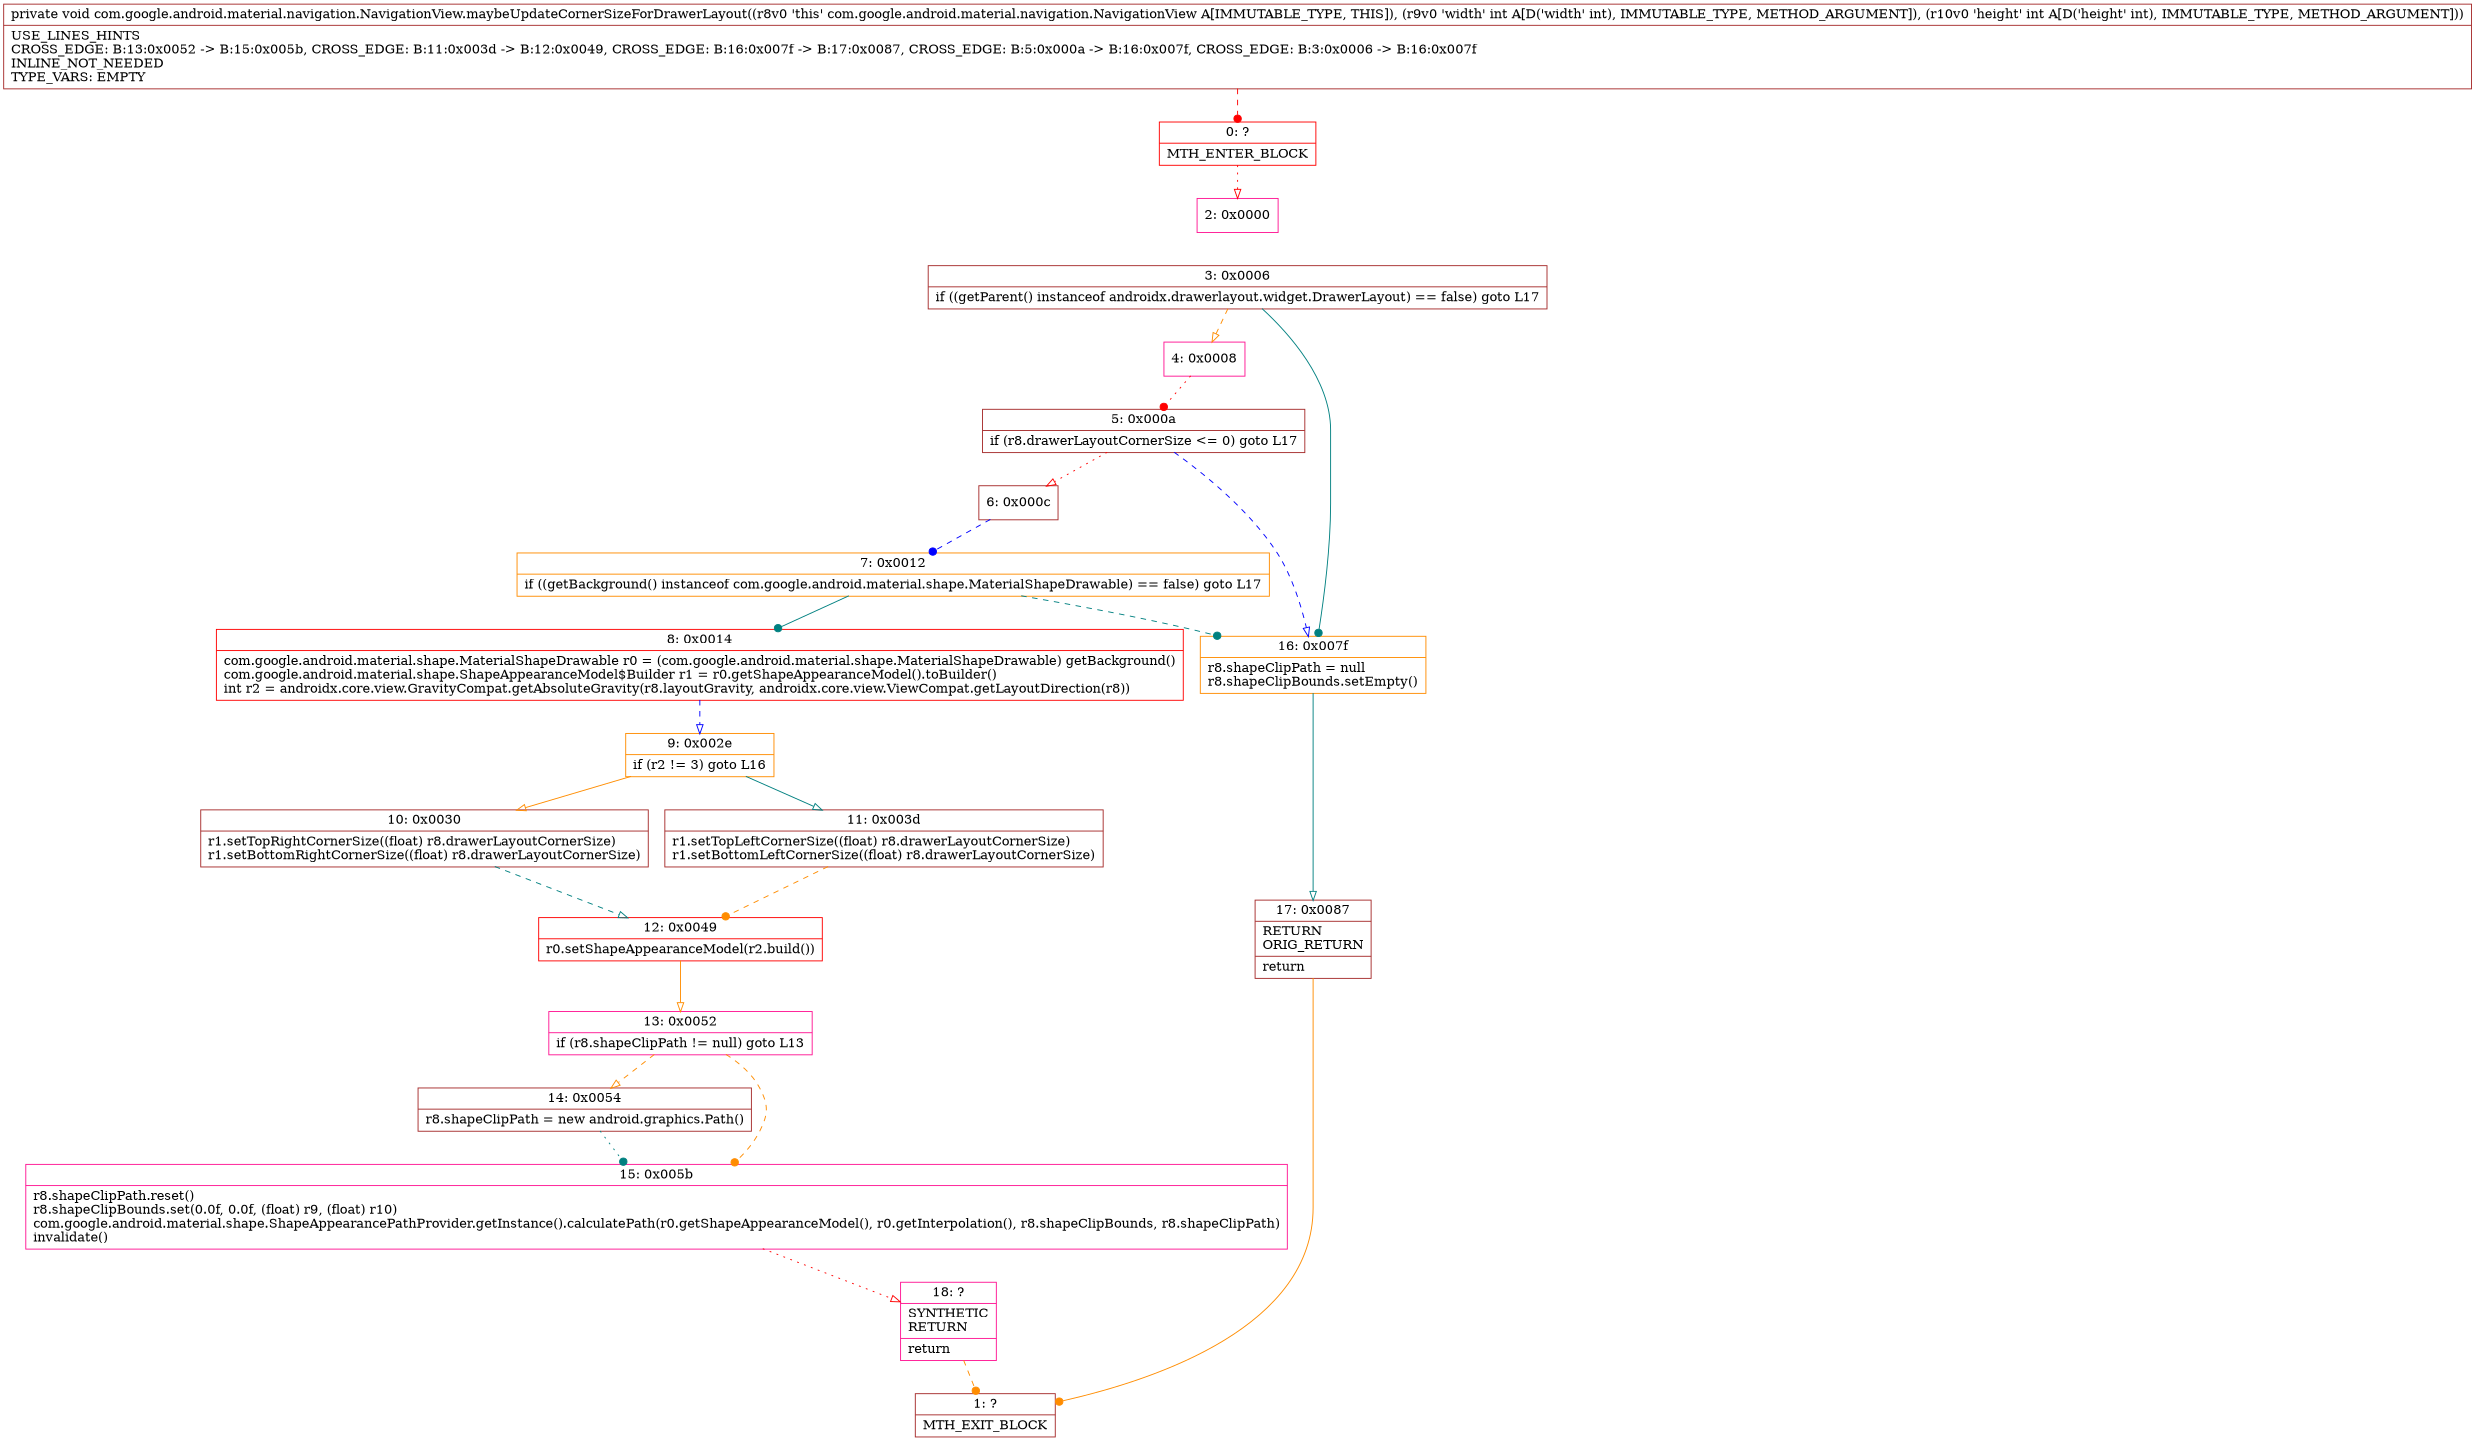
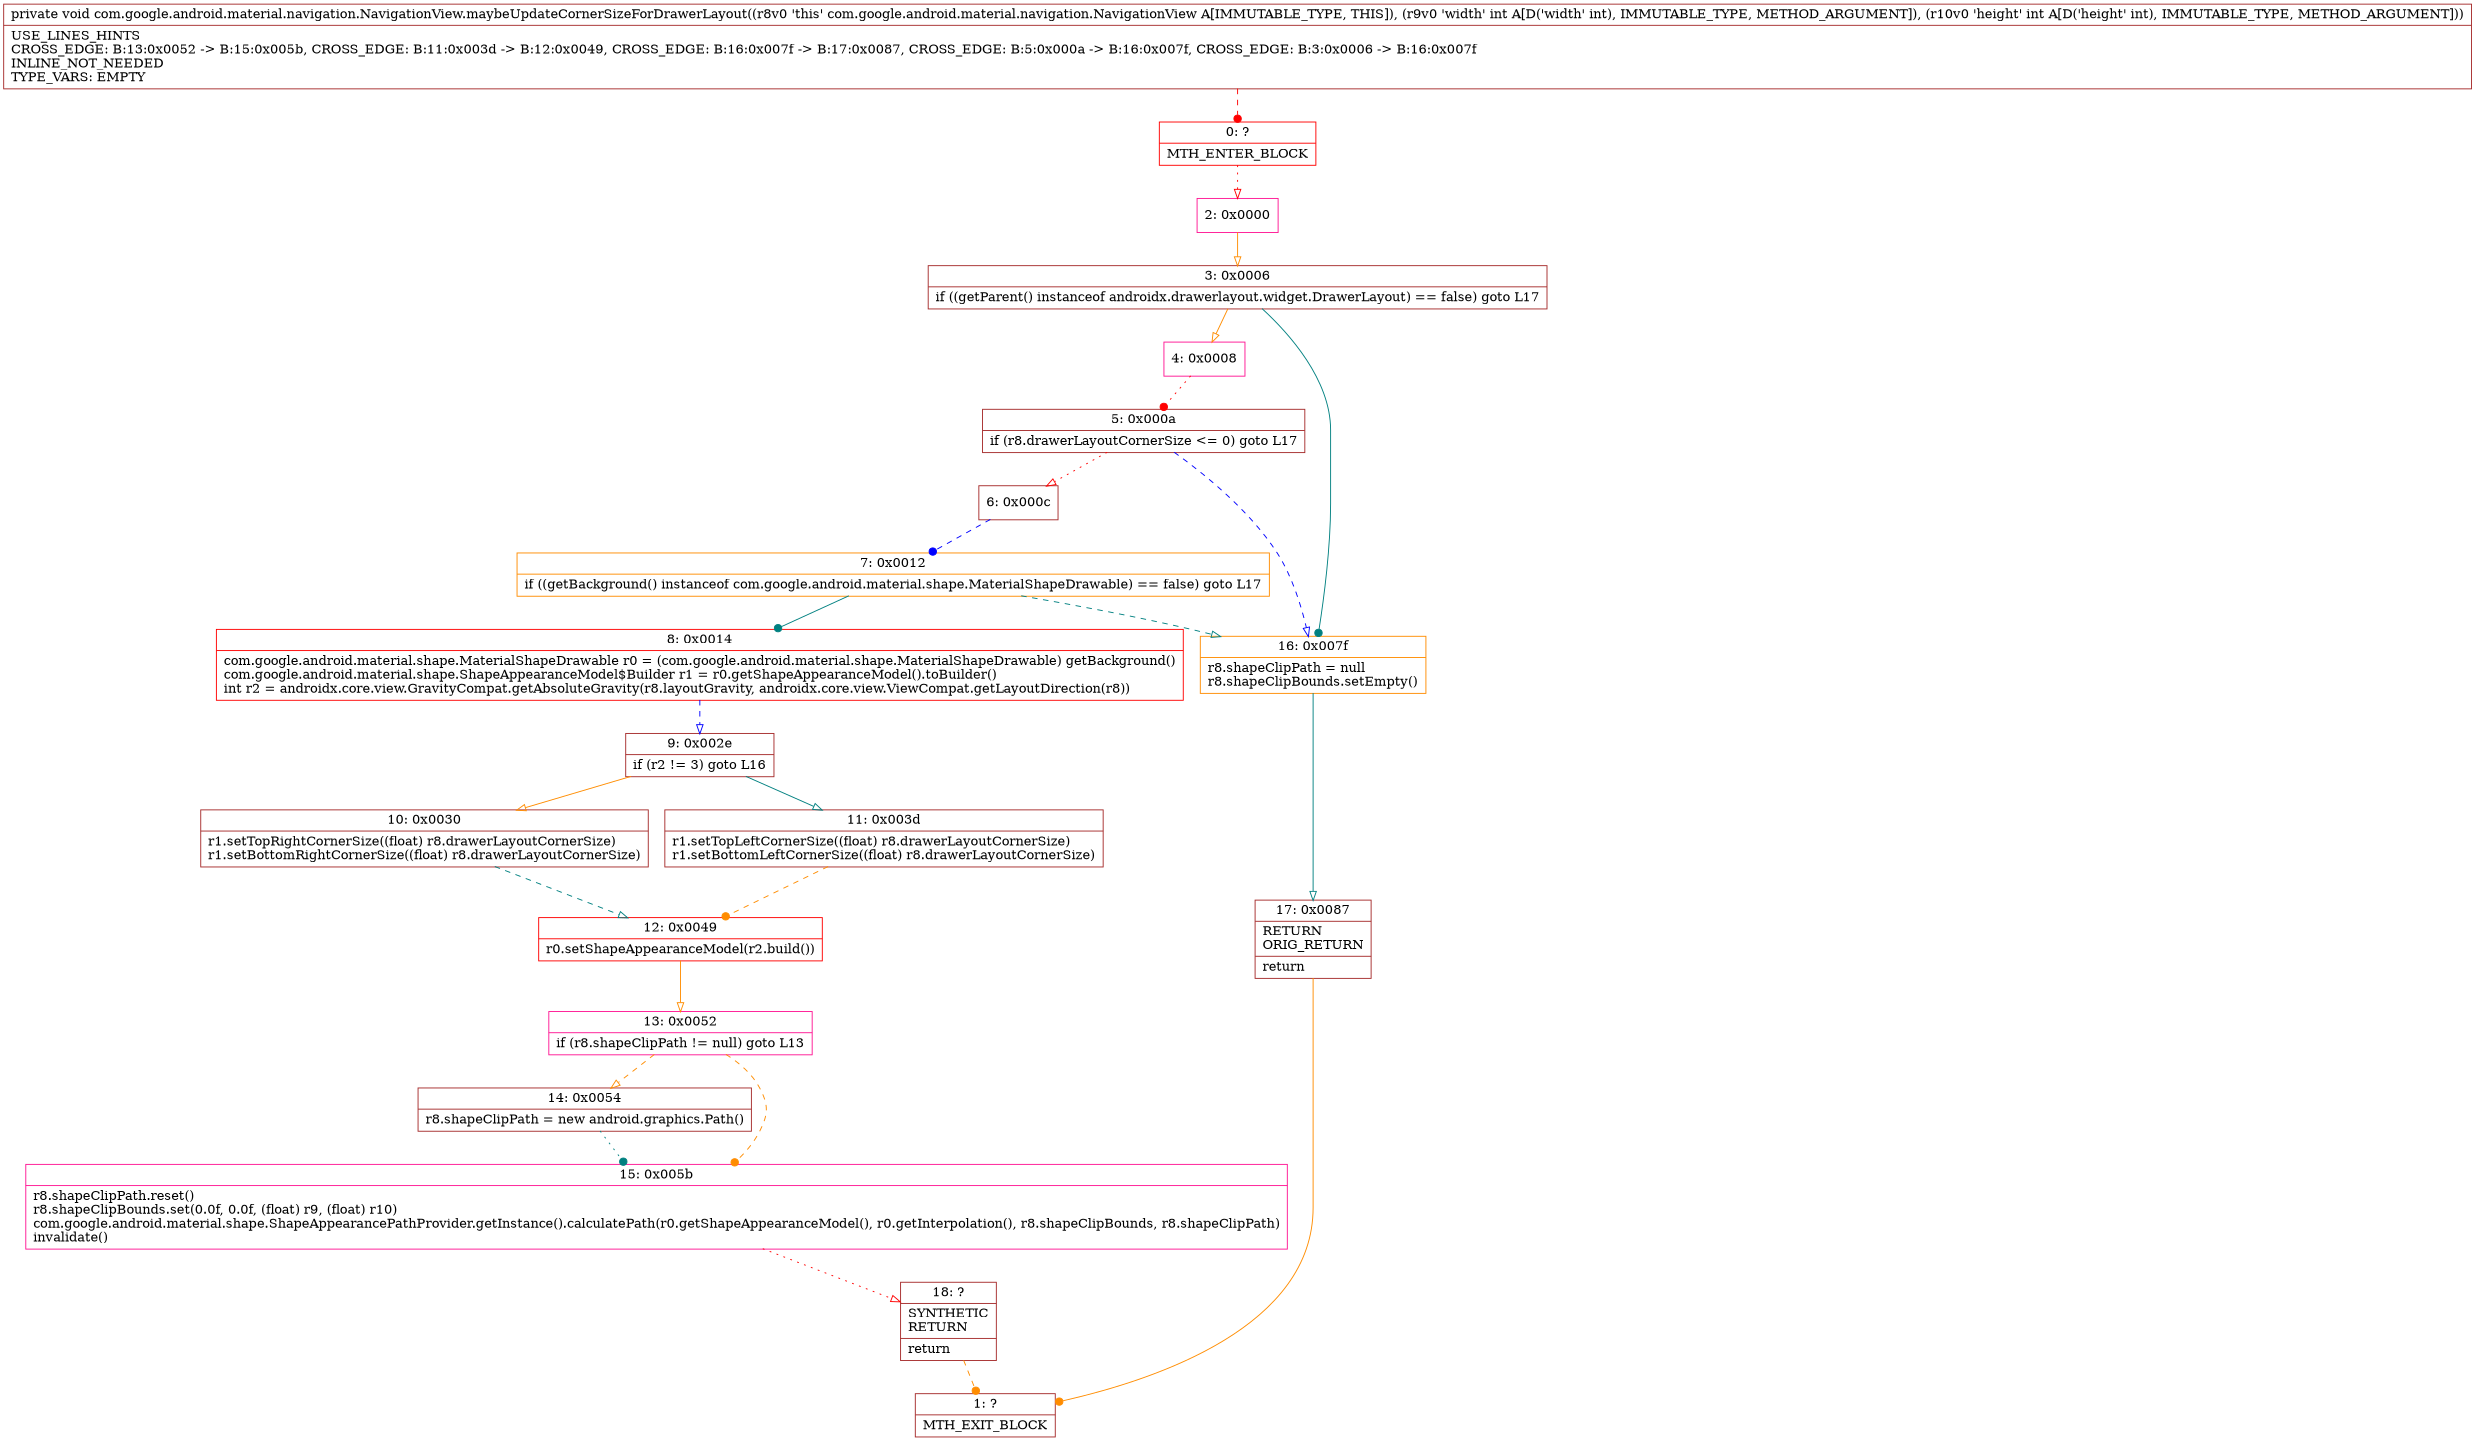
none -> (1238, 245)
(1222, 321) -> (1222, 321)
(1118, 614) -> (1118, 614)
(700, 755) -> (700, 755)
(948, 1321) -> (948, 1321)
